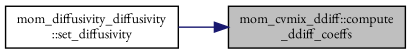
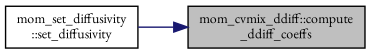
(92, 27) -> (72, 27)
